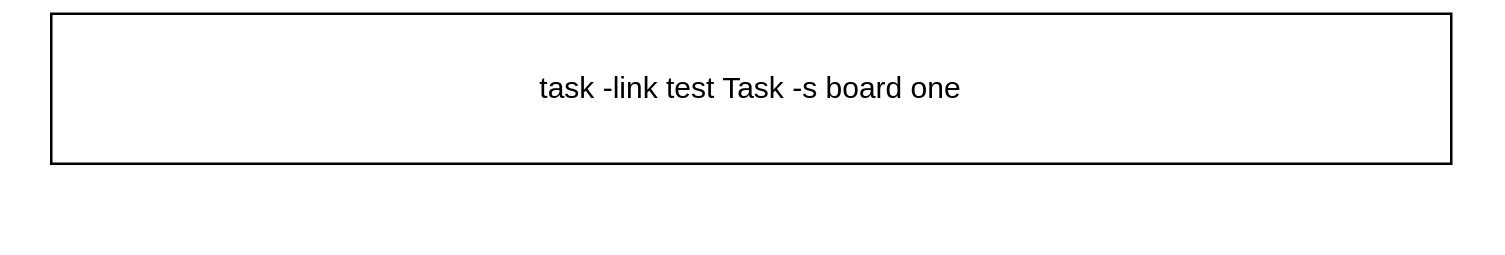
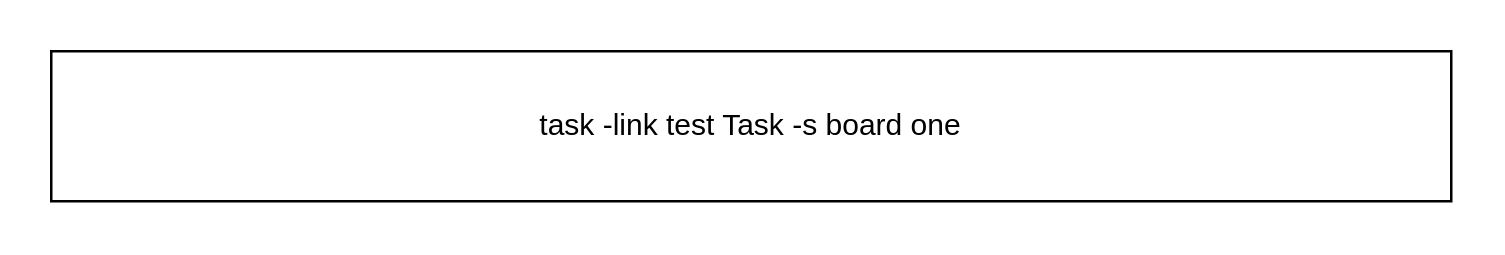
(751, 89) -> (751, 126)
